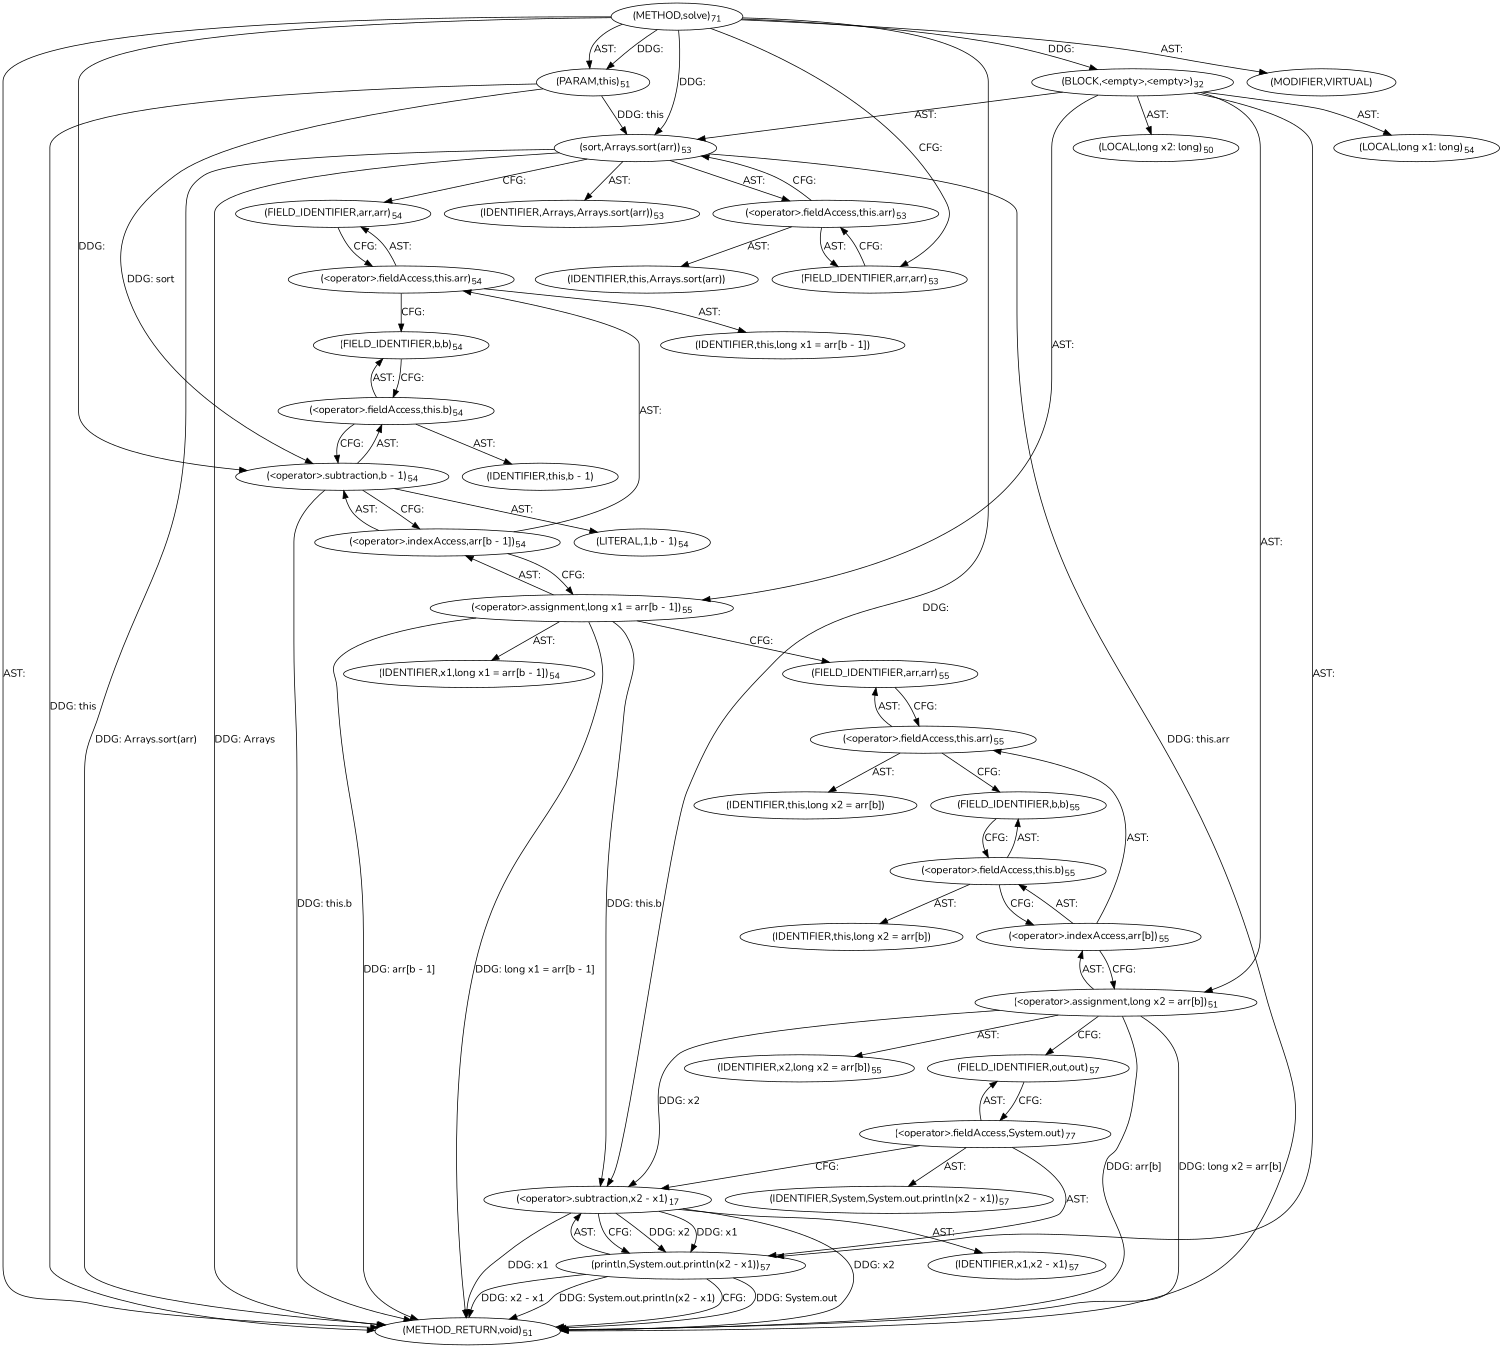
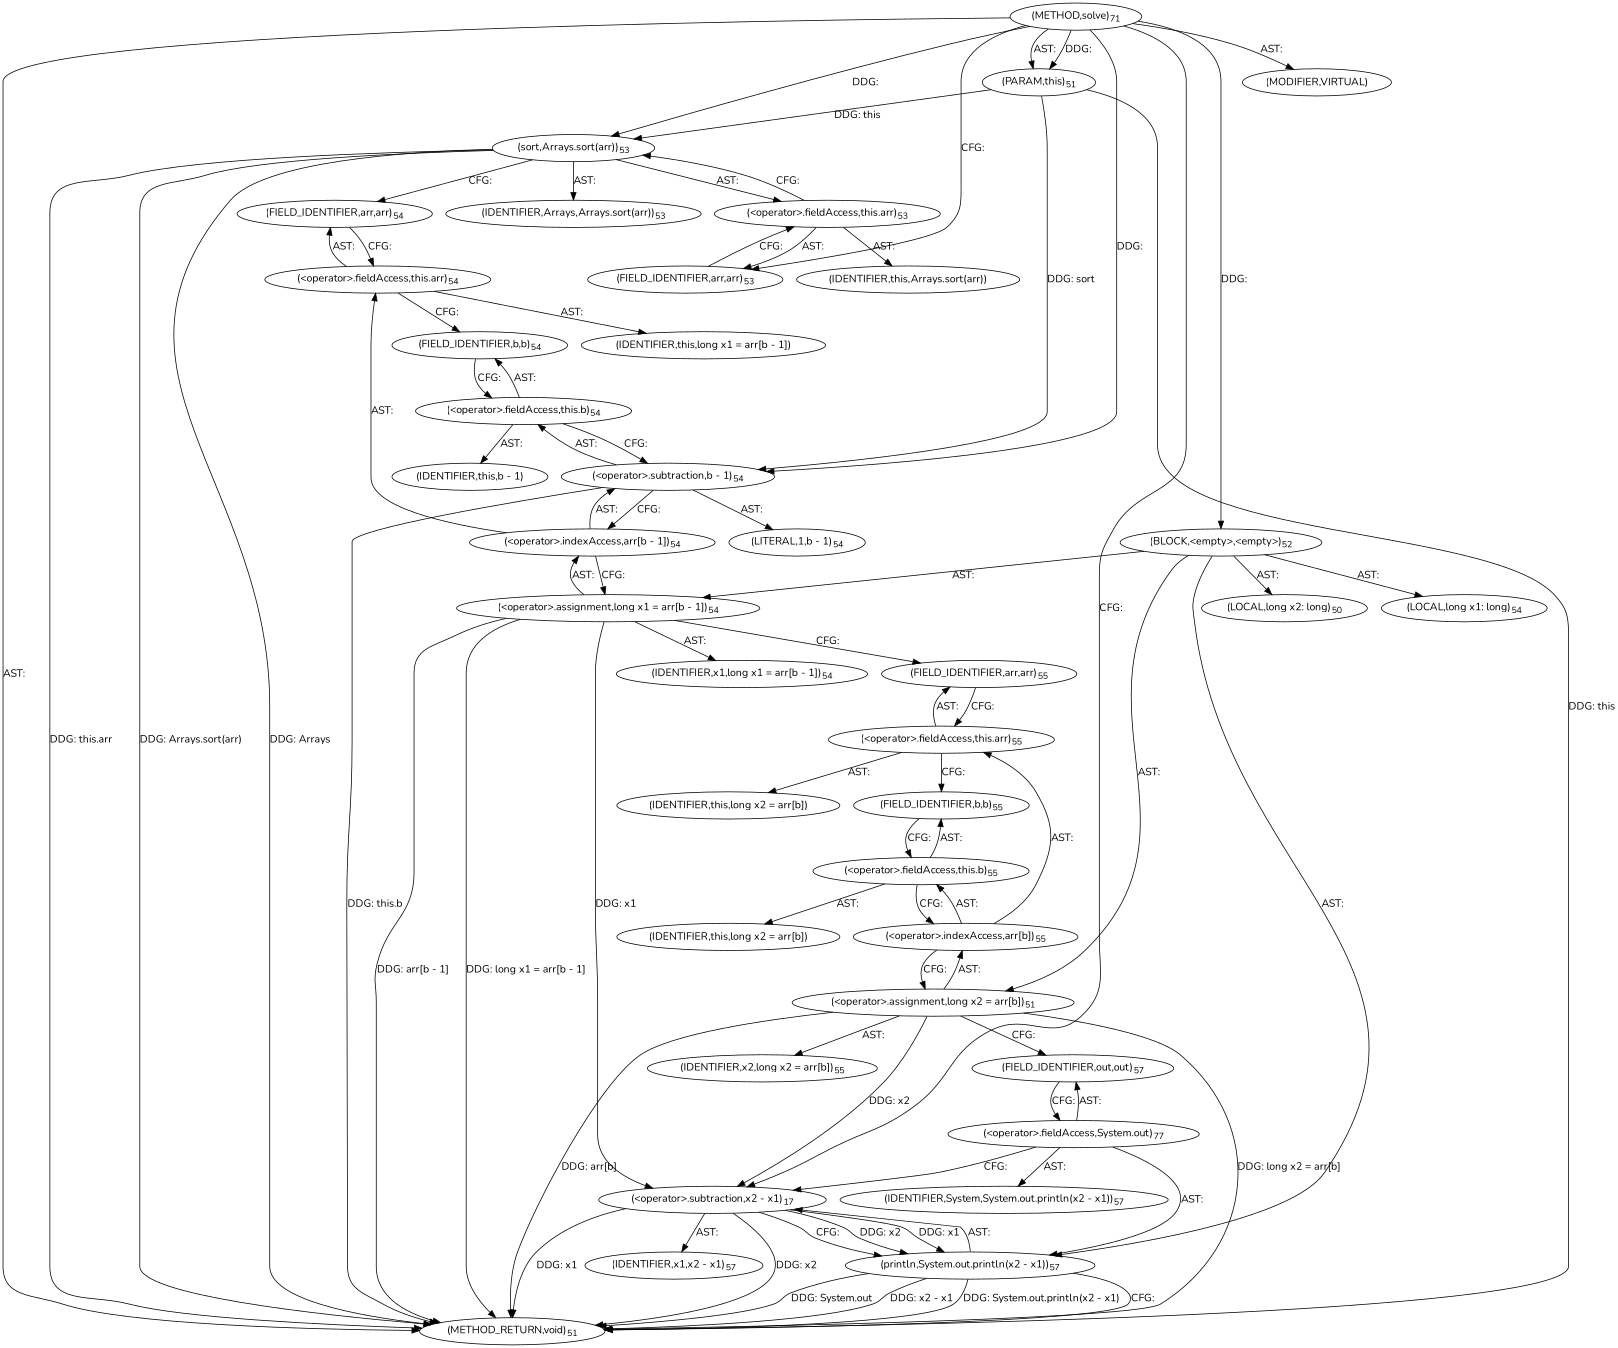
(1199, 81) -> (1287, 541)
(884, 115) -> none
(687, 607) -> (714, 607)
(937, 608) -> (1113, 608)
(634, 904) -> (616, 904)
